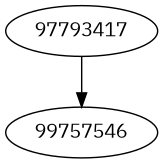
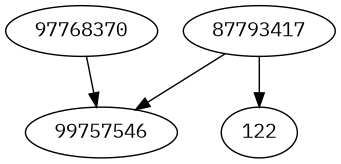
(82, 31) -> (259, 31)
none -> (82, 31)
none -> (259, 133)
